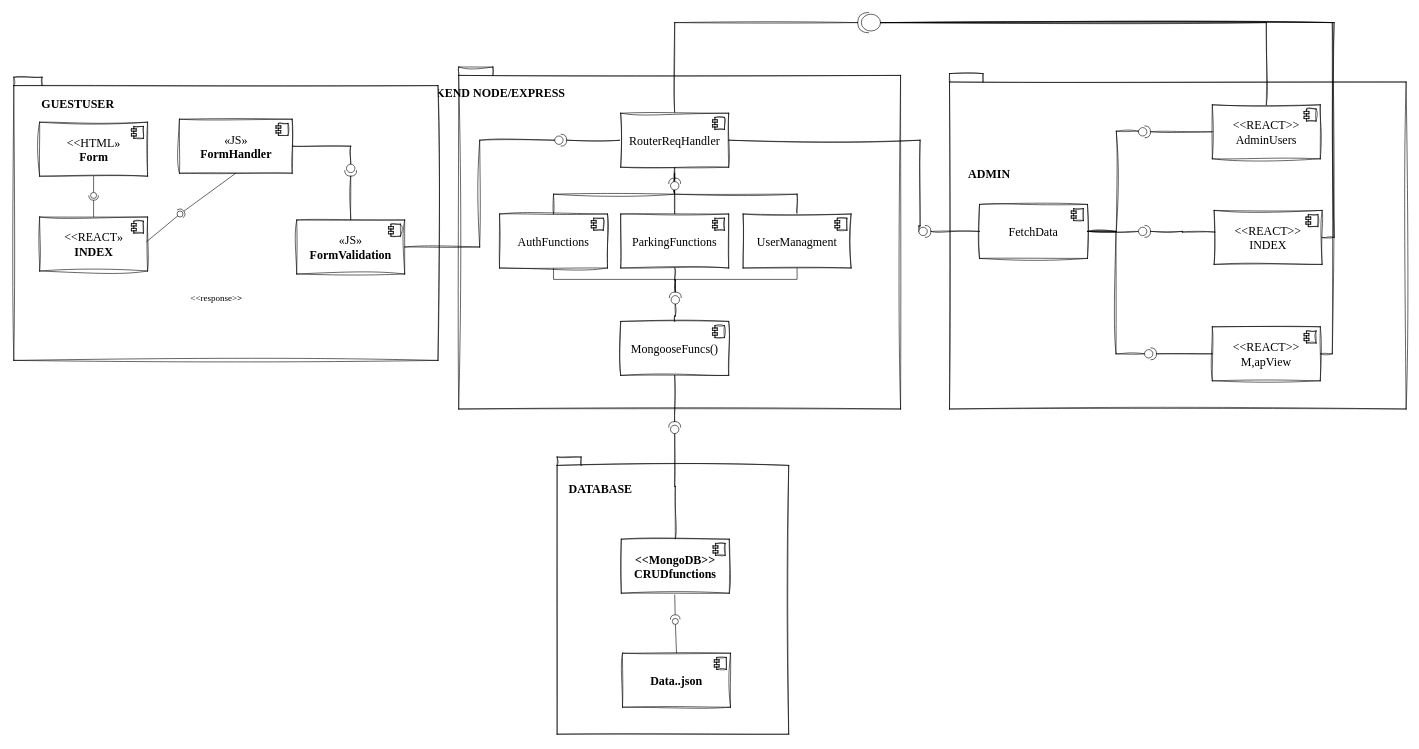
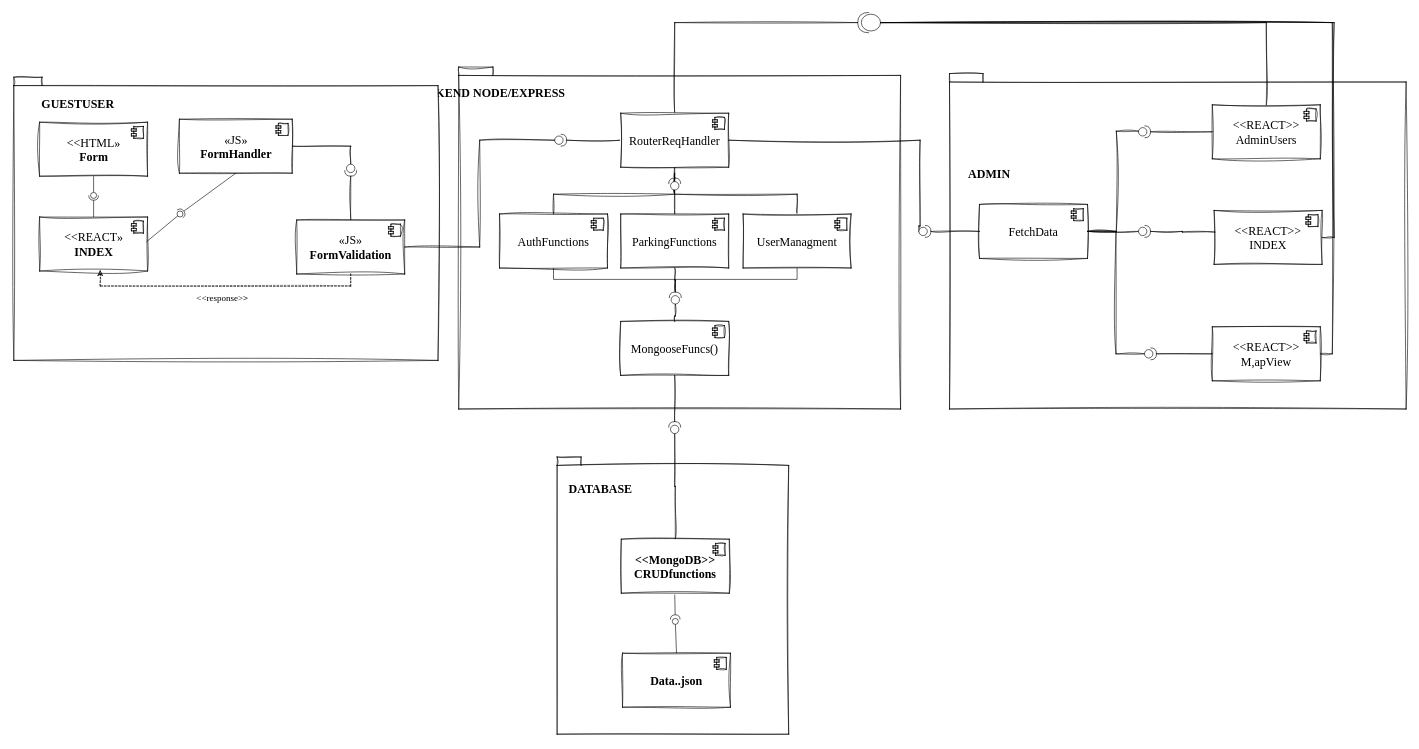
none -> (225, 286)
(216, 298) -> (222, 298)
